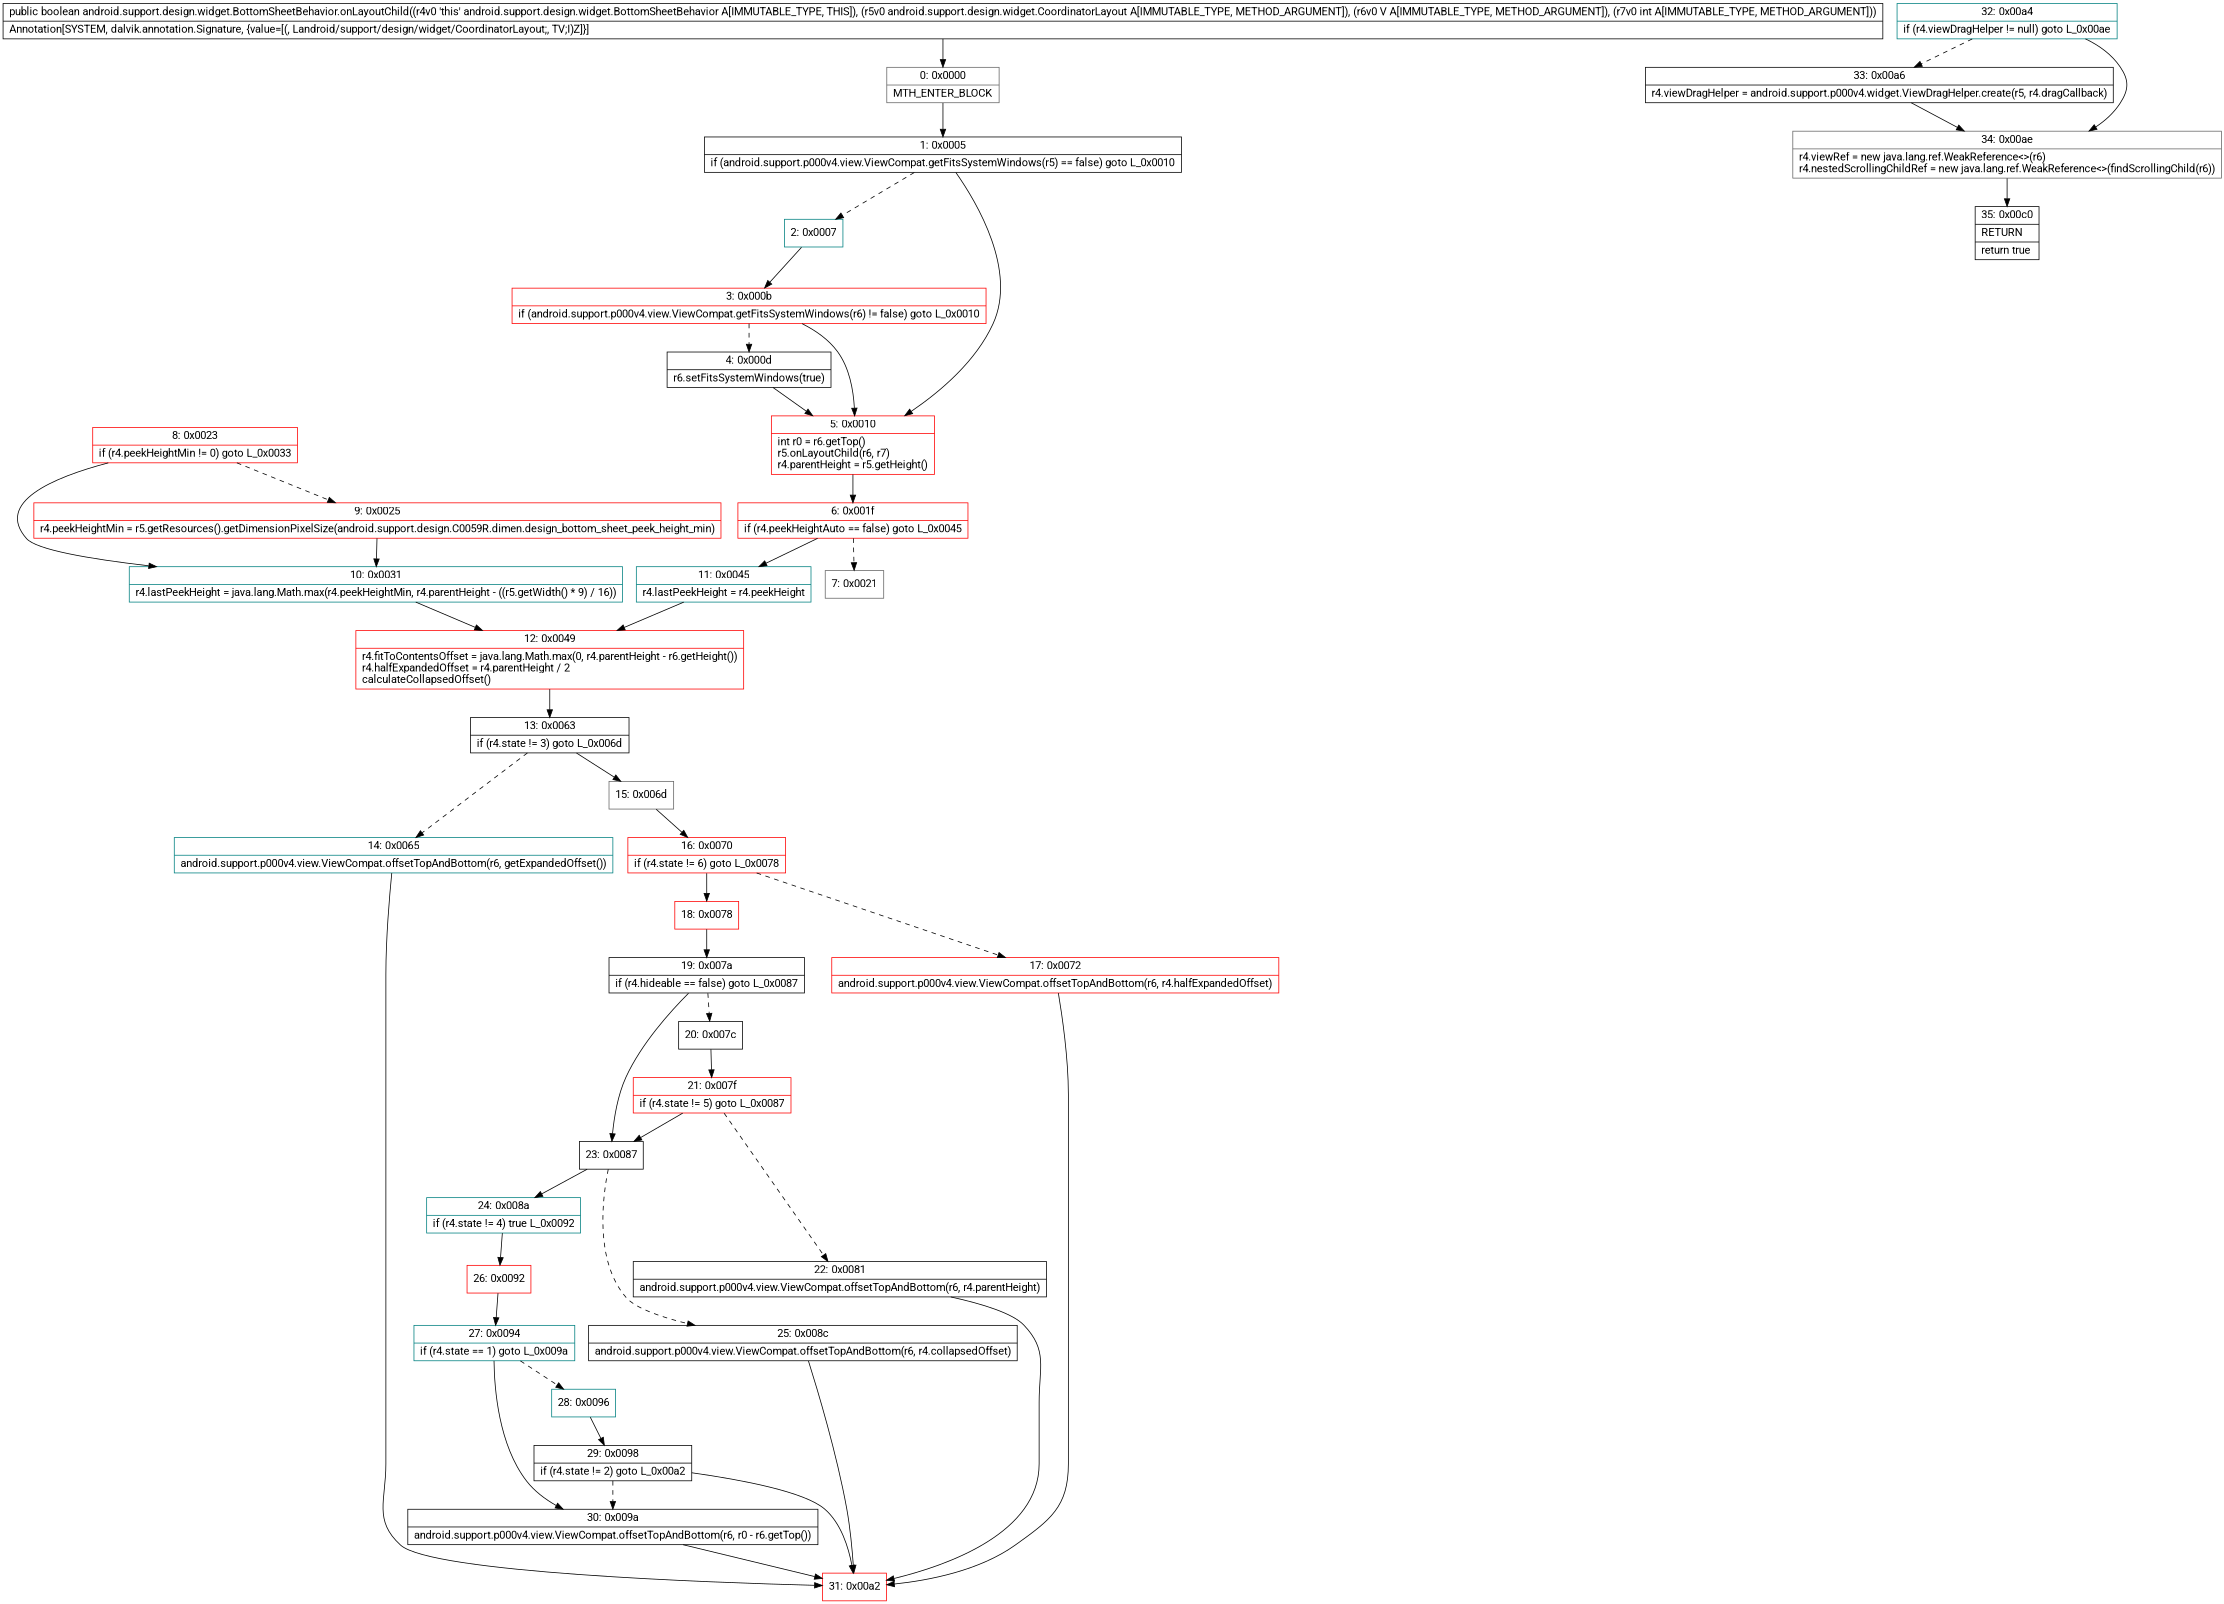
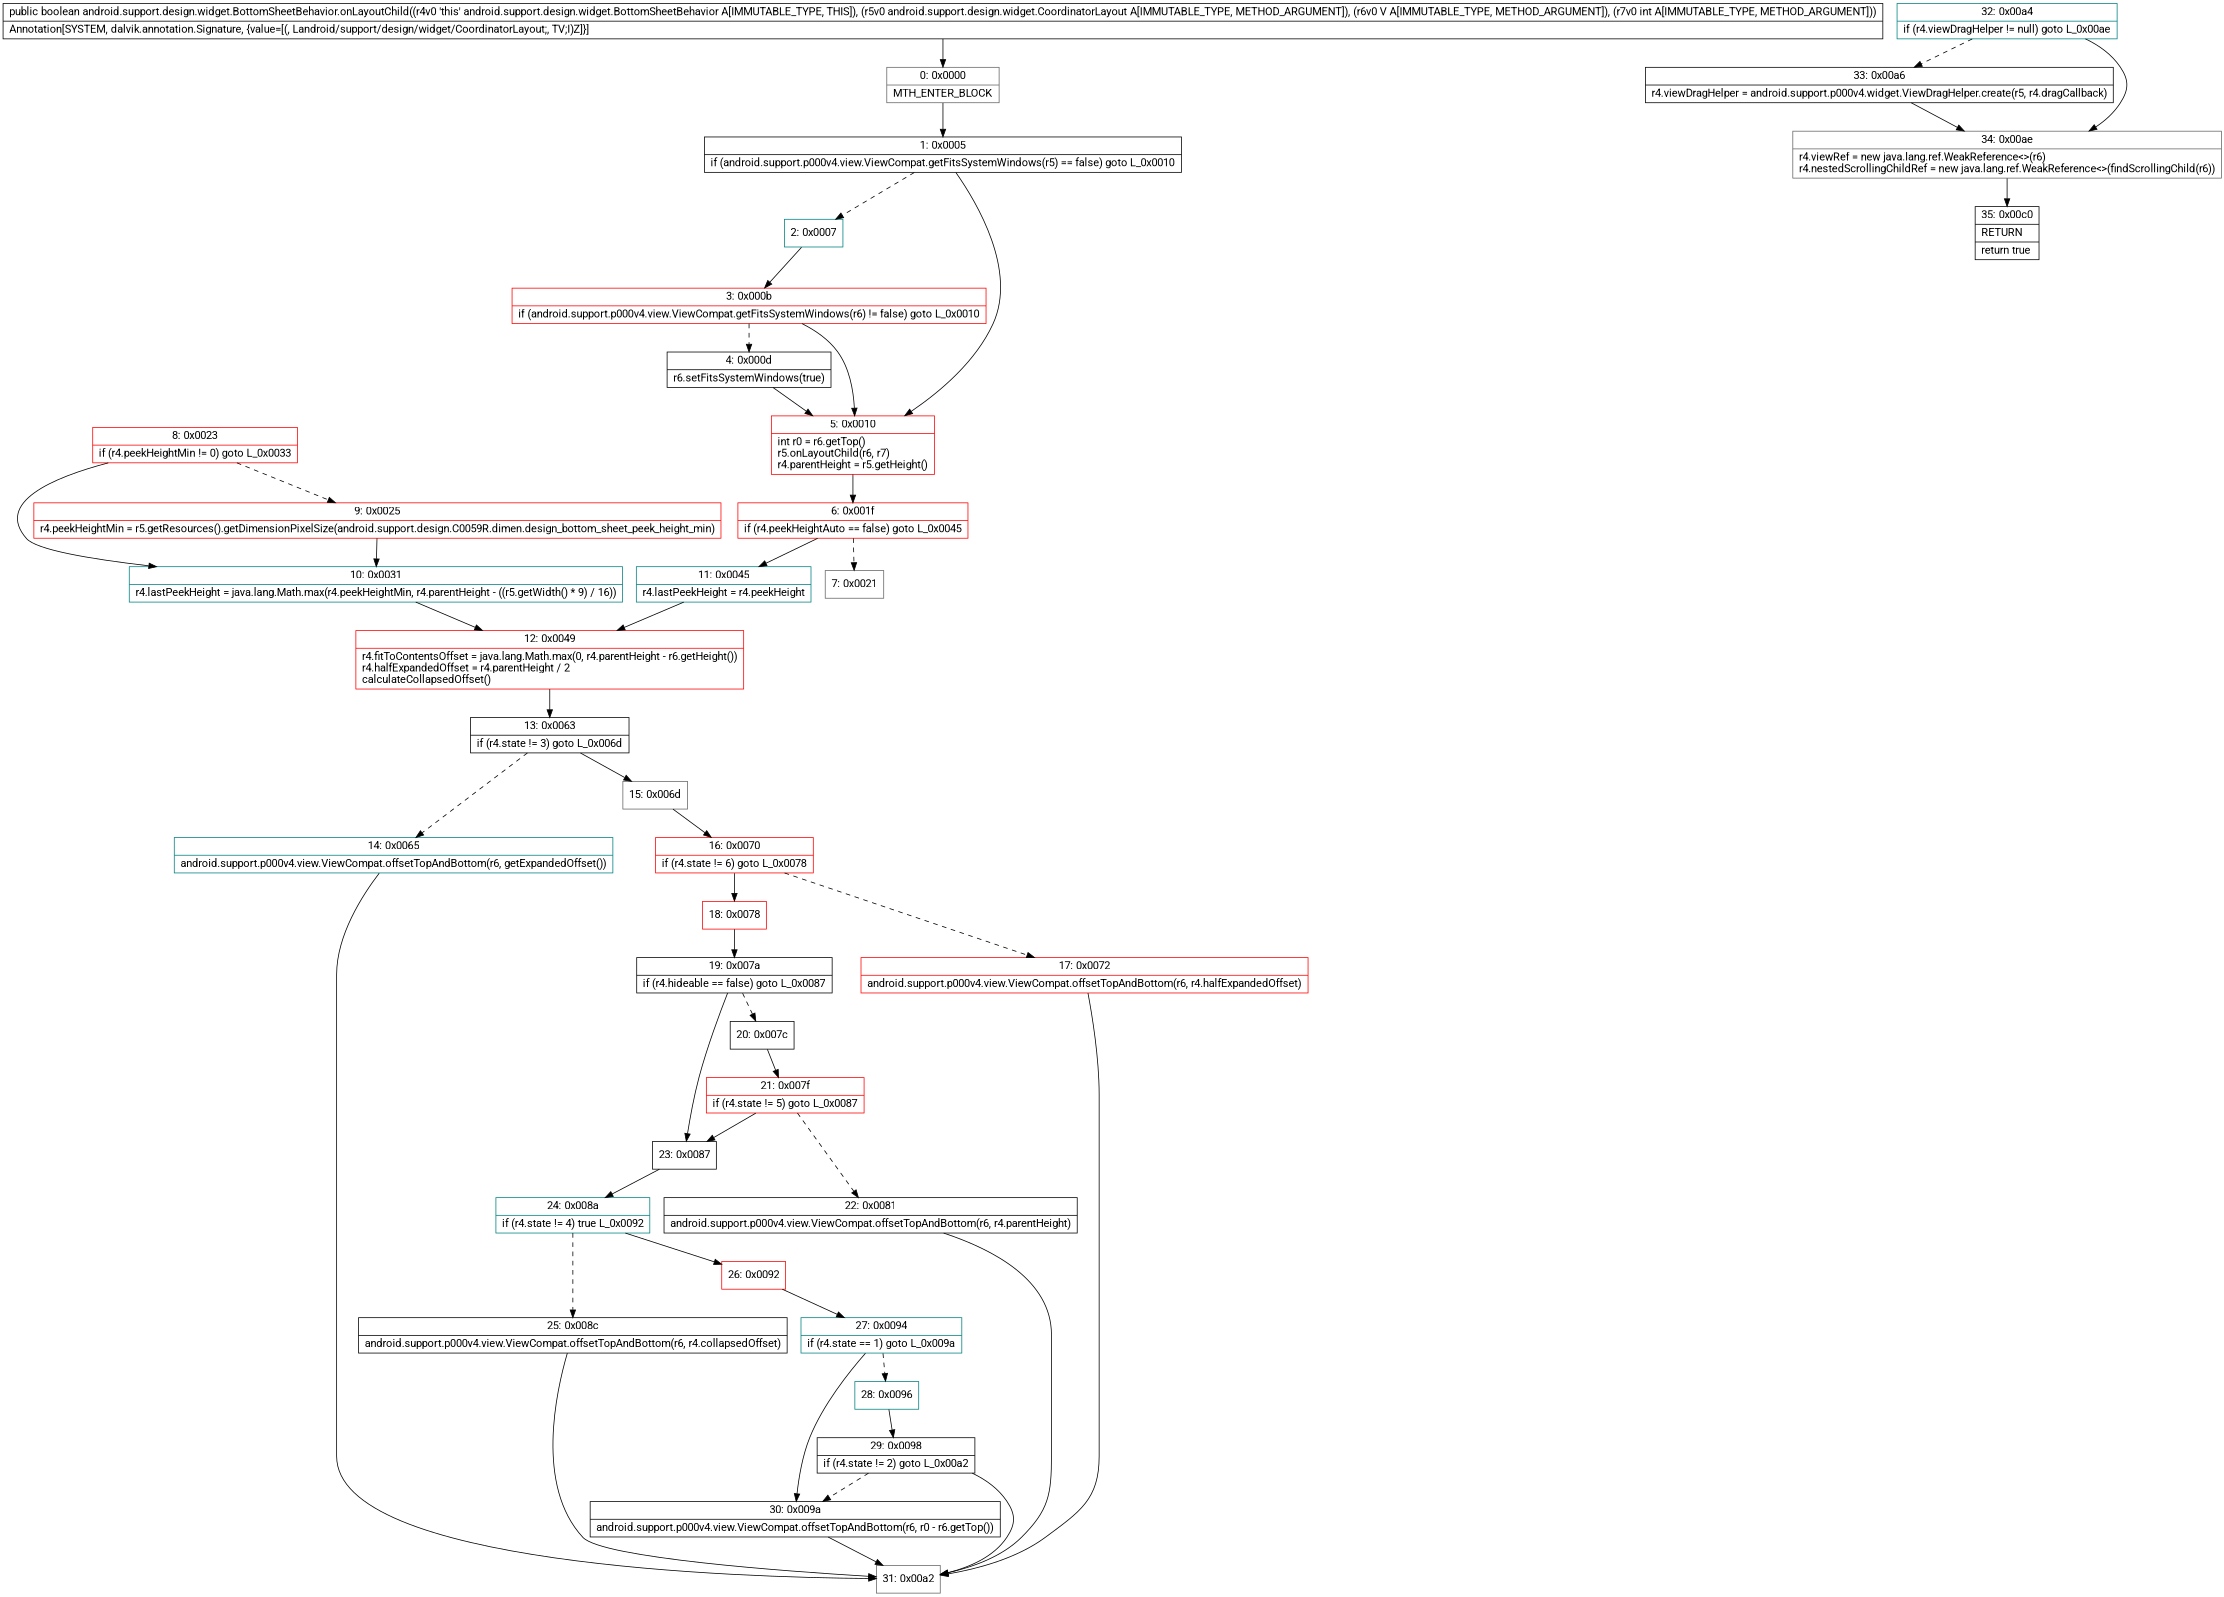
(610, 1269) -> (573, 1271)
(854, 1587) -> (908, 1579)
